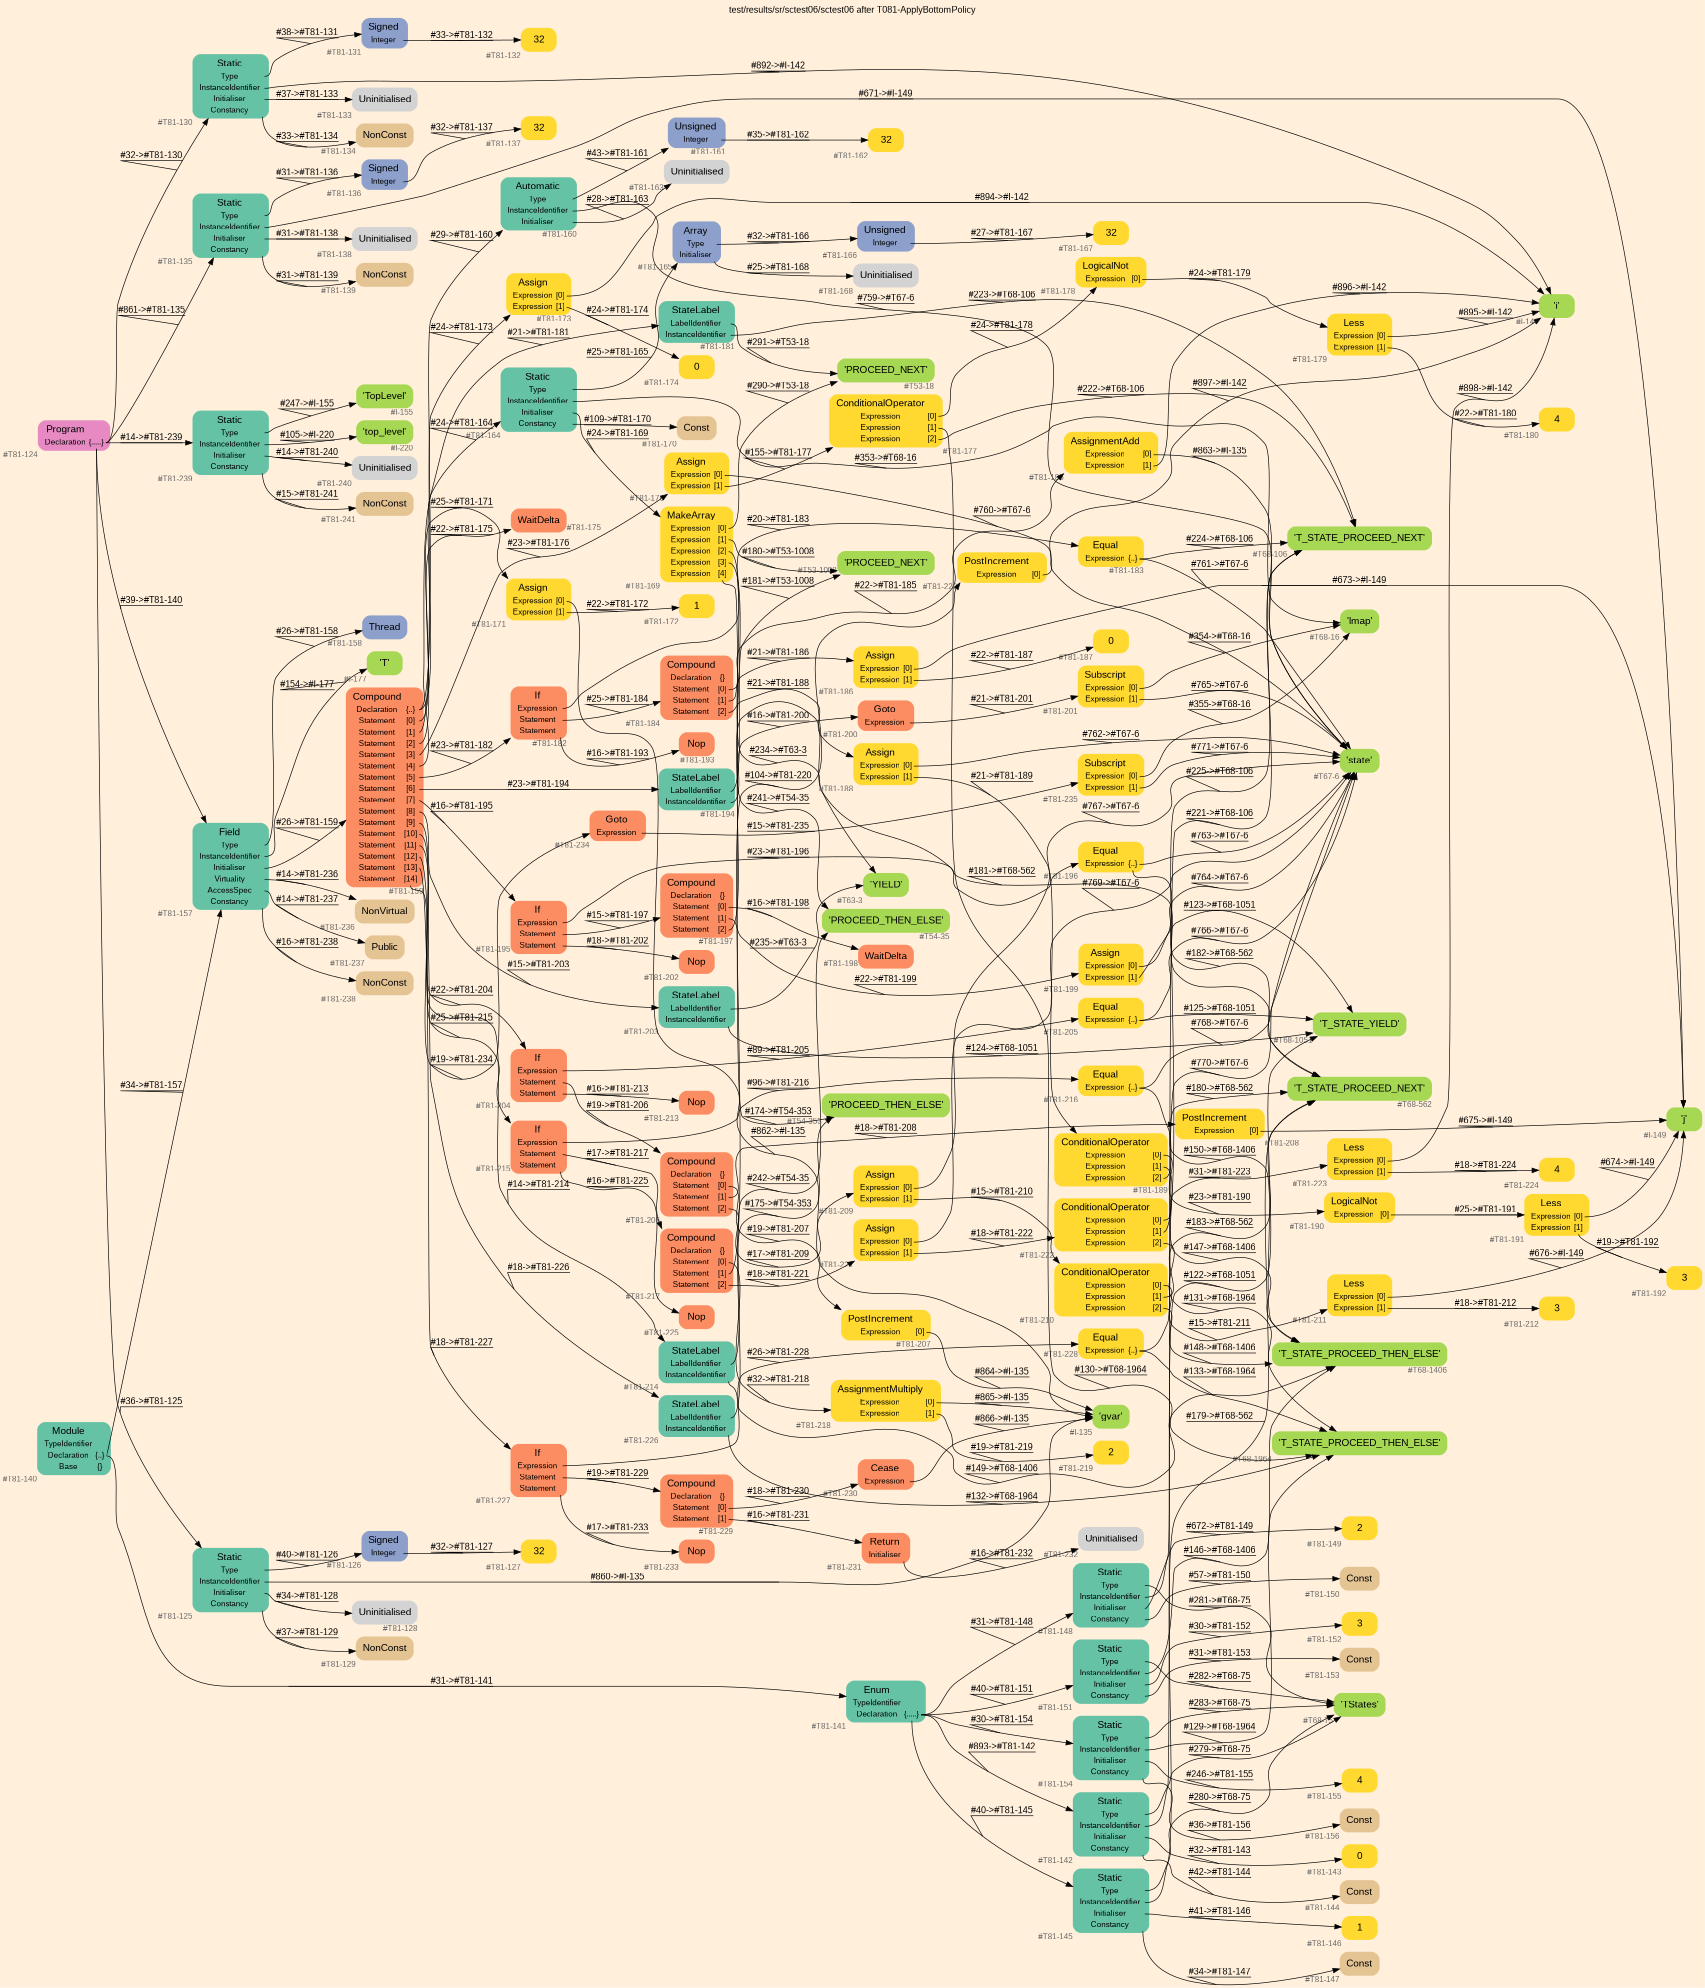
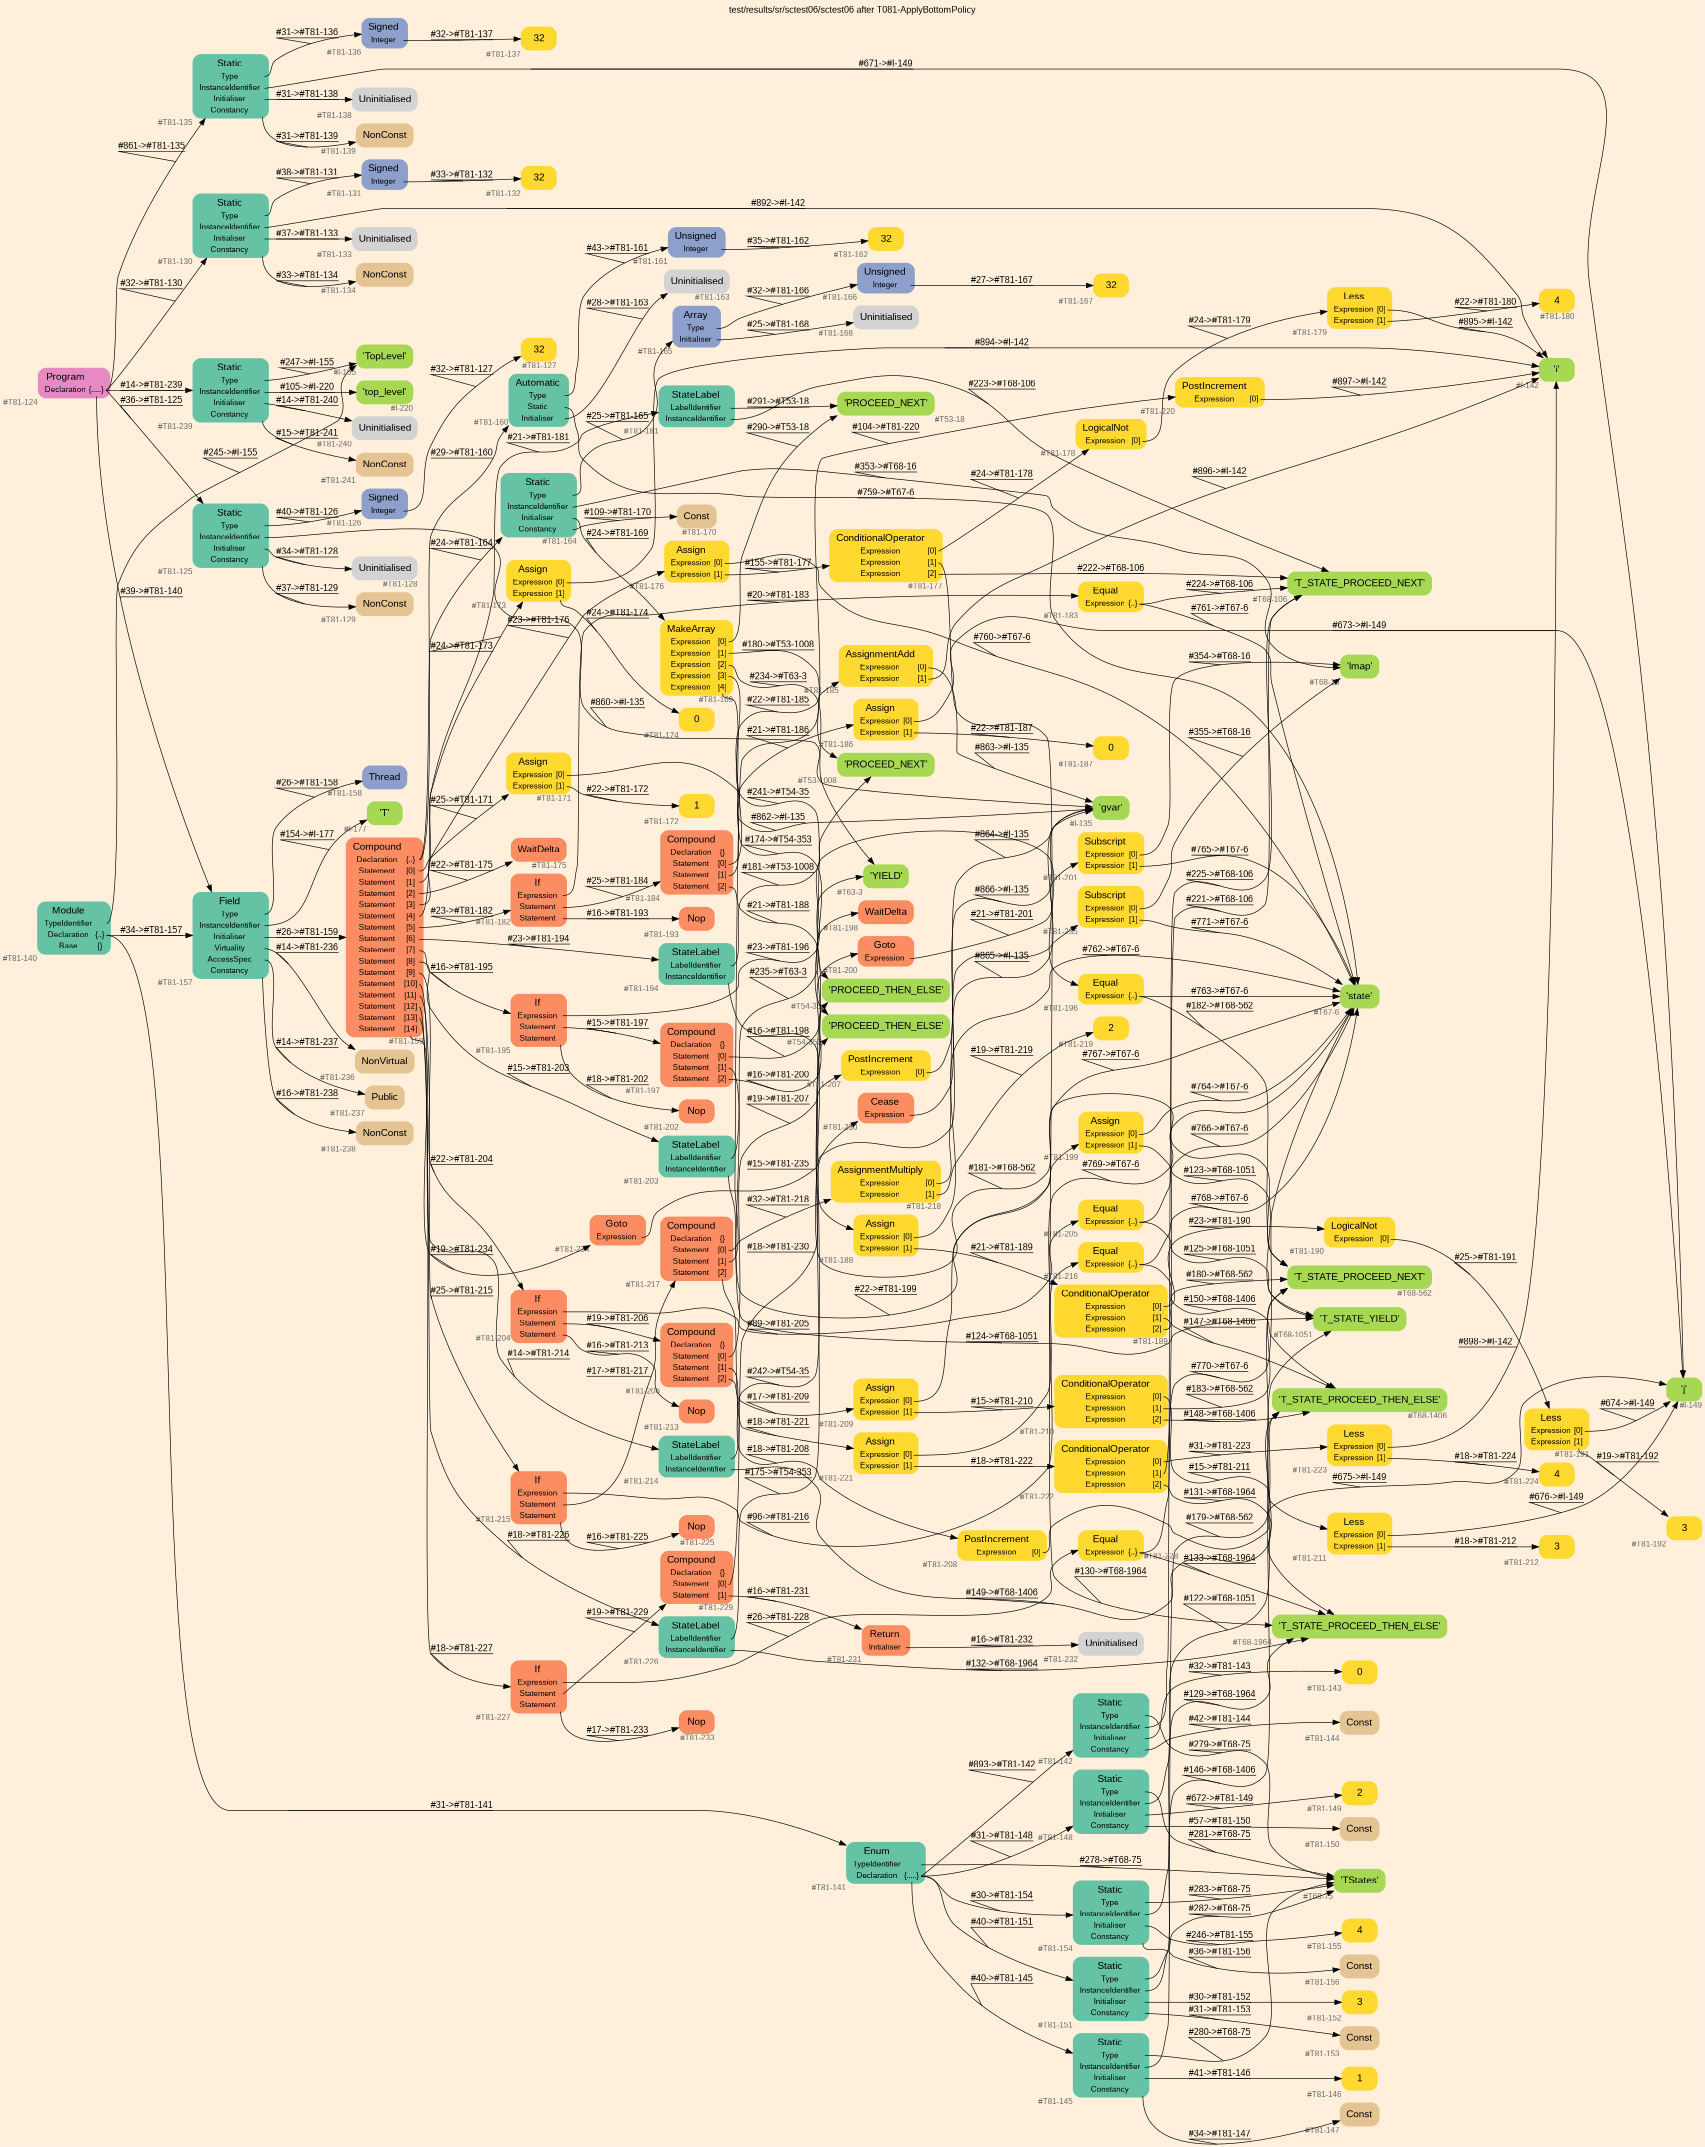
(538, 210) -> (538, 407)
(1262, 505) -> (975, 761)
none -> (117, 603)
none -> (1124, 1868)
